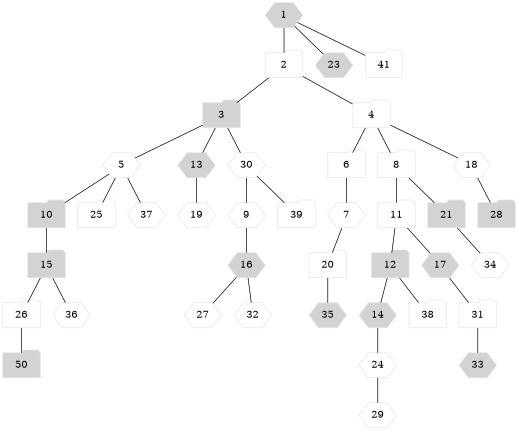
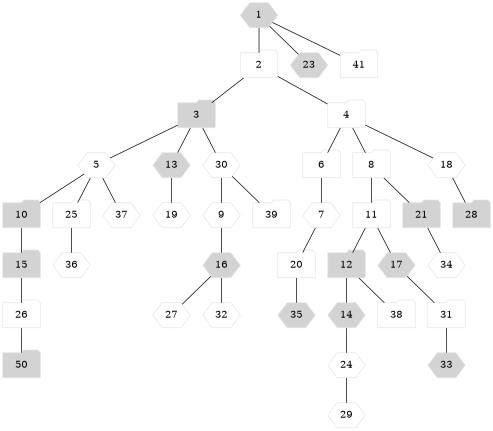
(59, 290) -> (72, 240)
